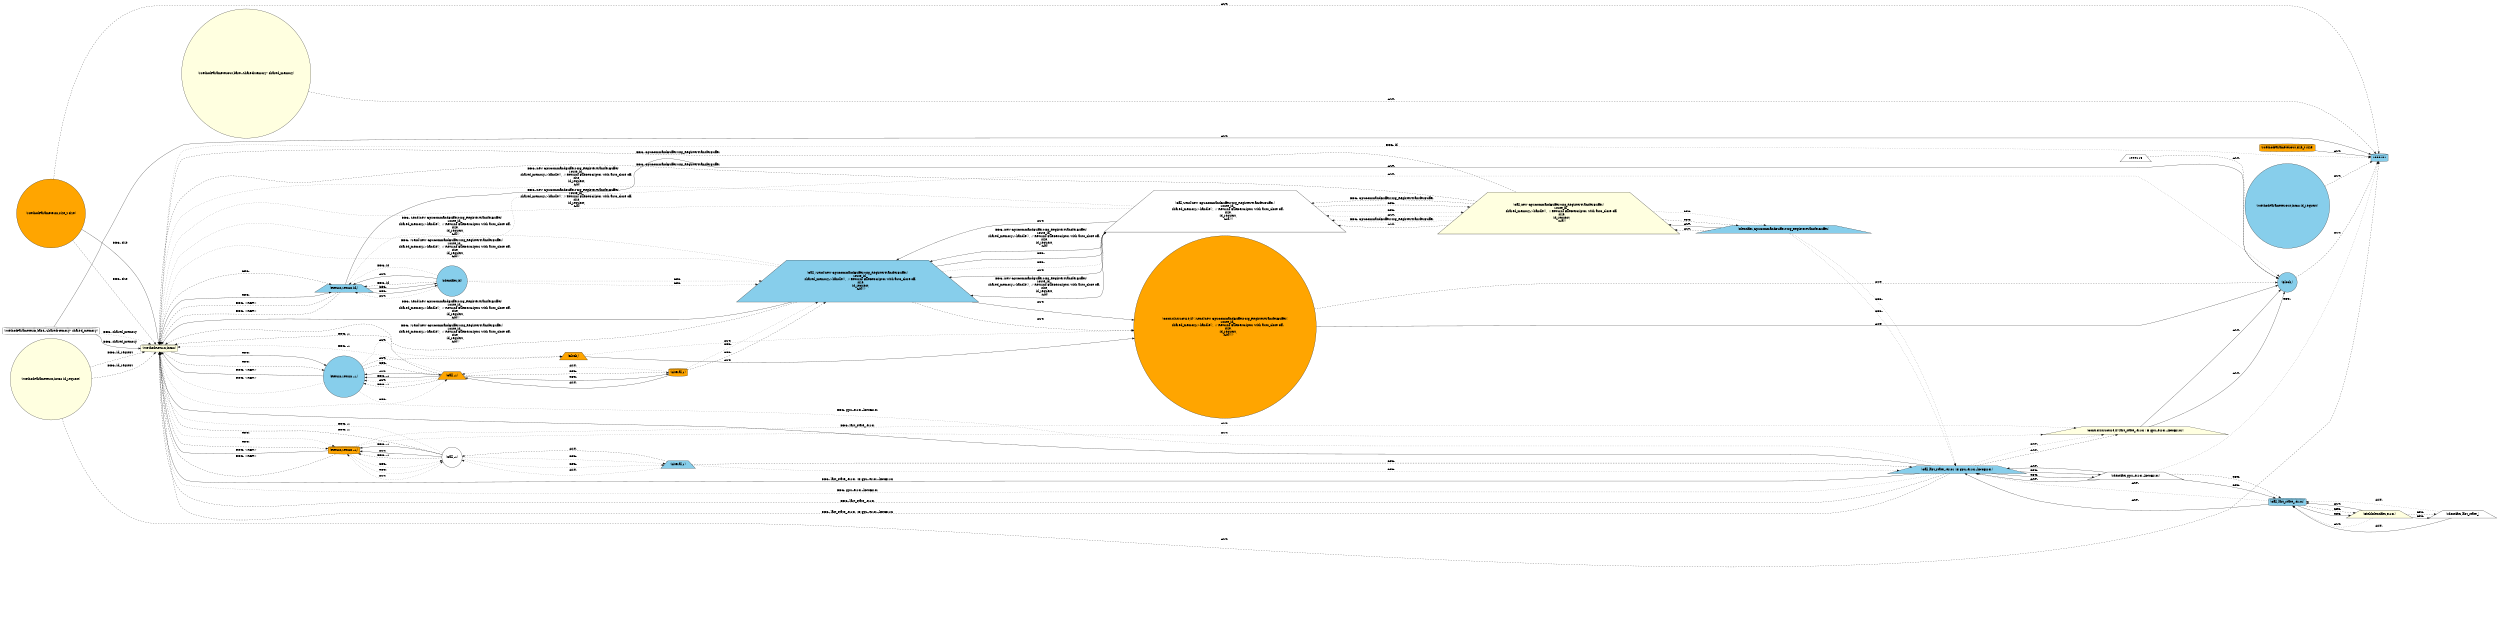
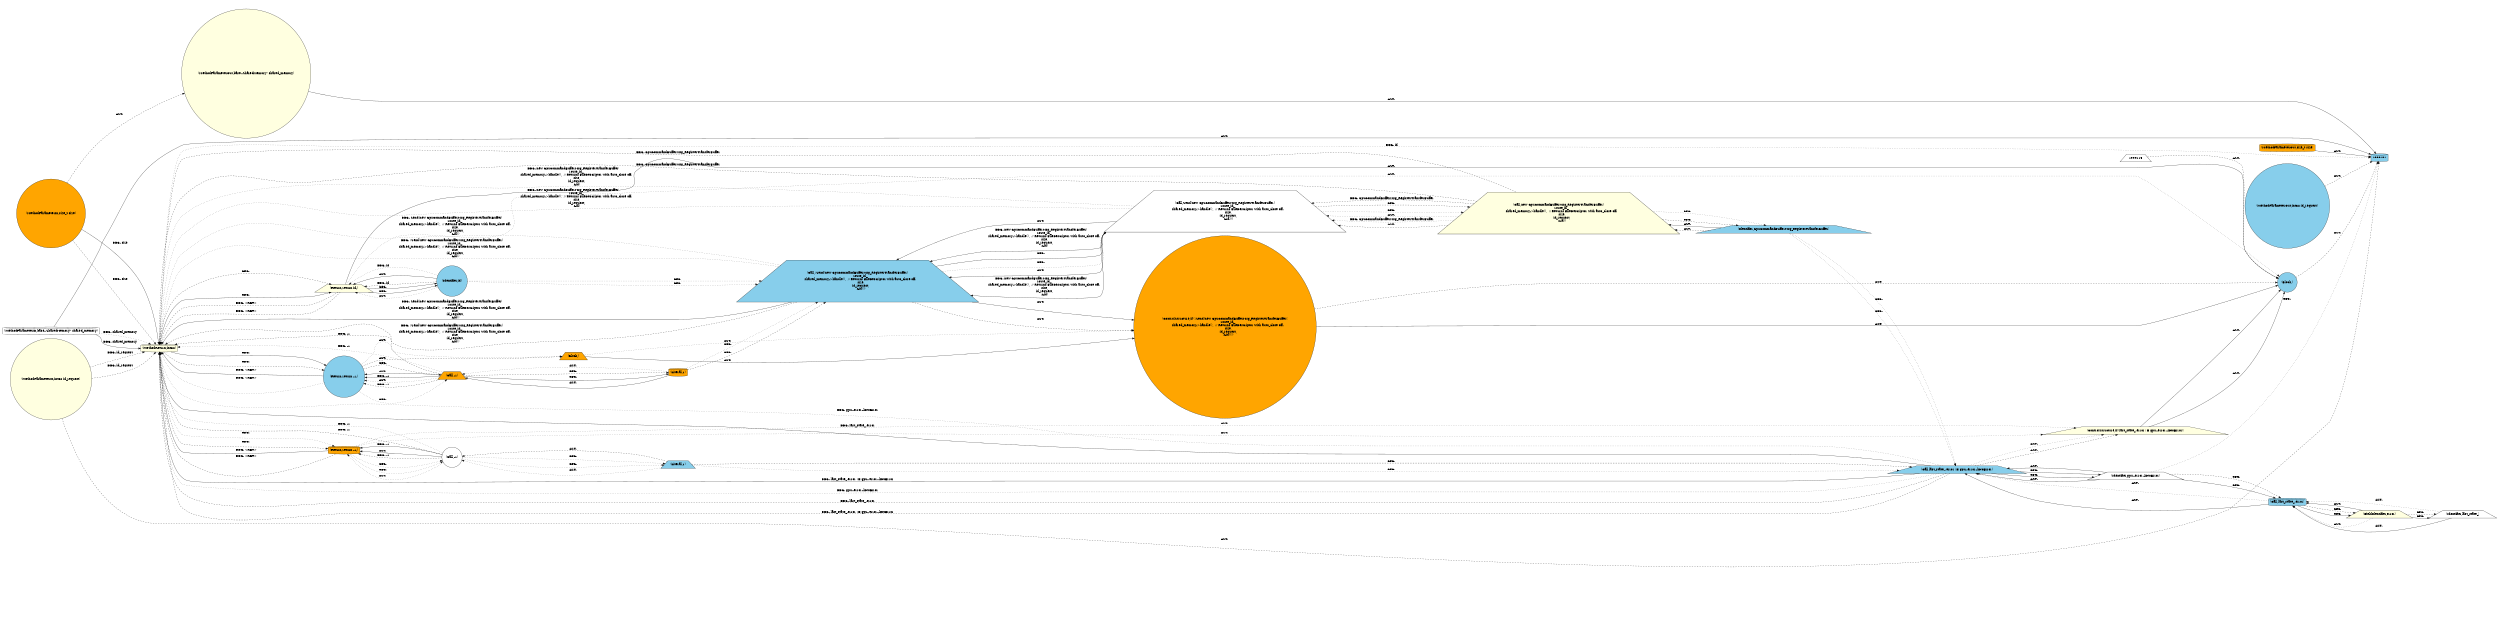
(1206, 6) -> (117, 128)
(1349, 101) -> (1349, 101)
(344, 288) -> (344, 288)
